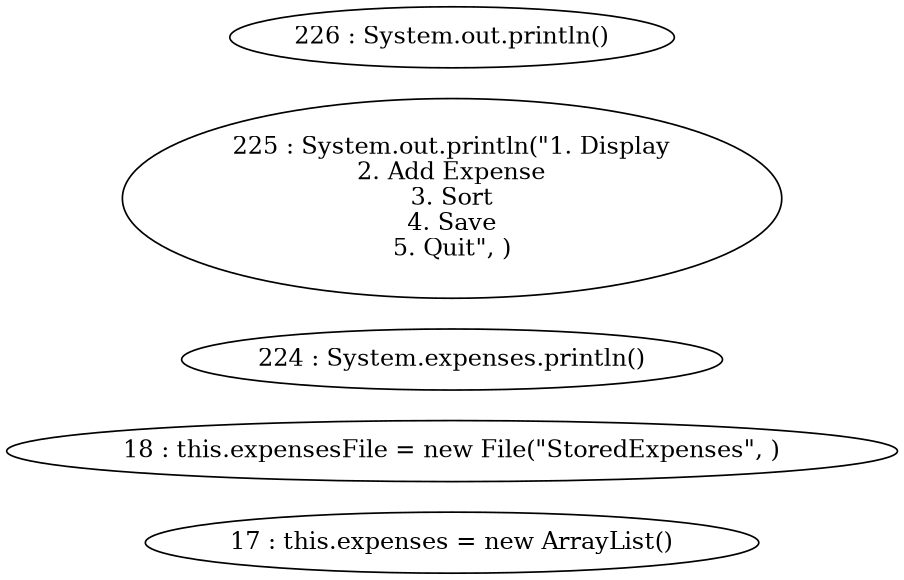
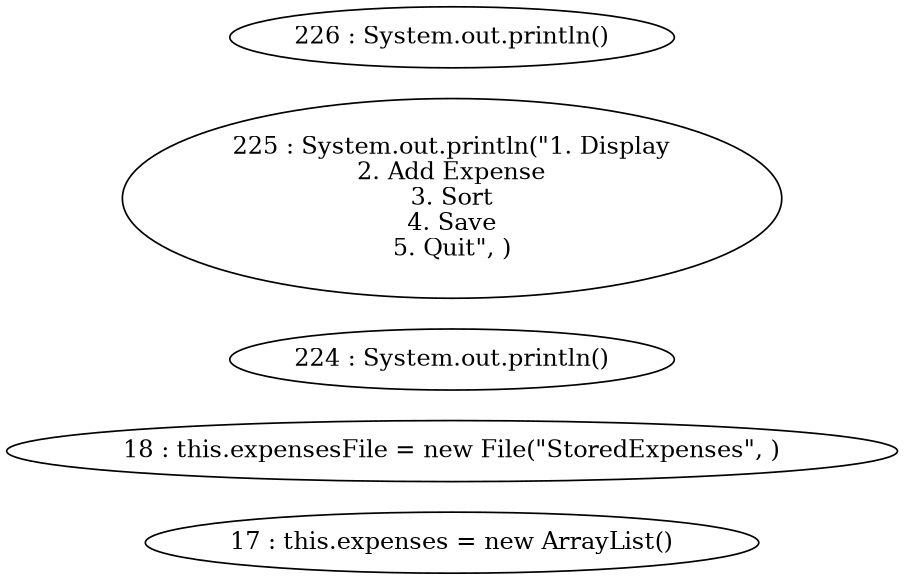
(452, 360) -> (452, 360)
